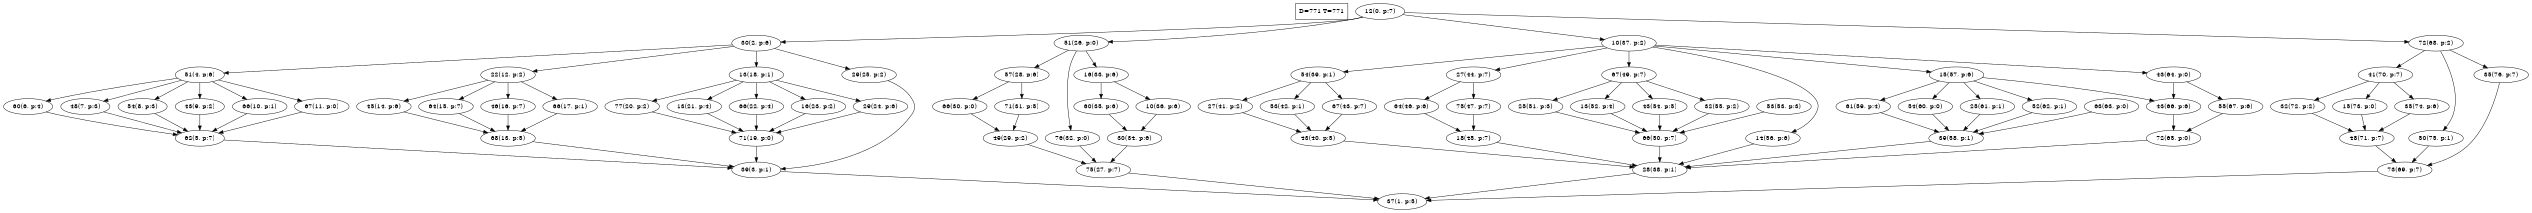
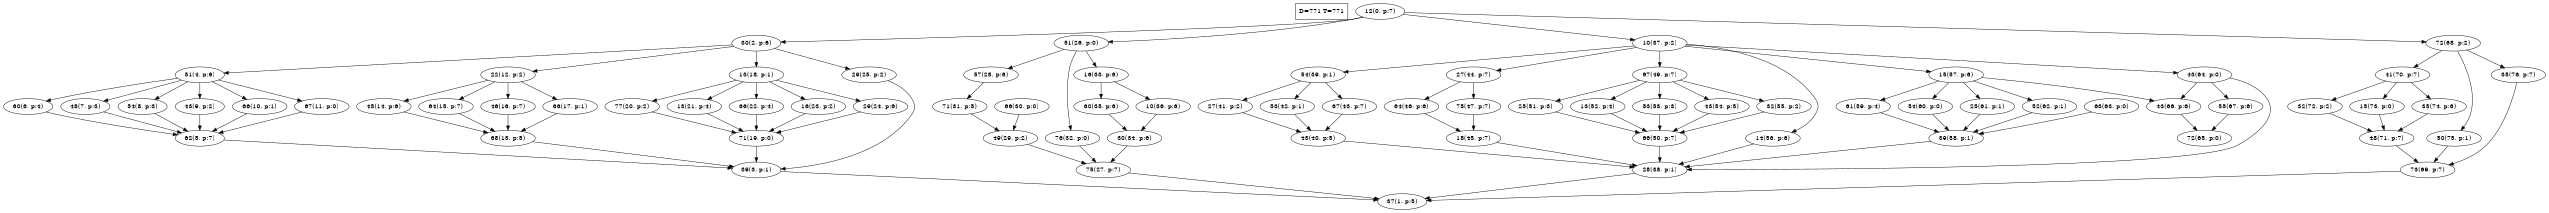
none -> (1660, 89)
(993, 90) -> none
(1919, 154) -> (2018, 165)
